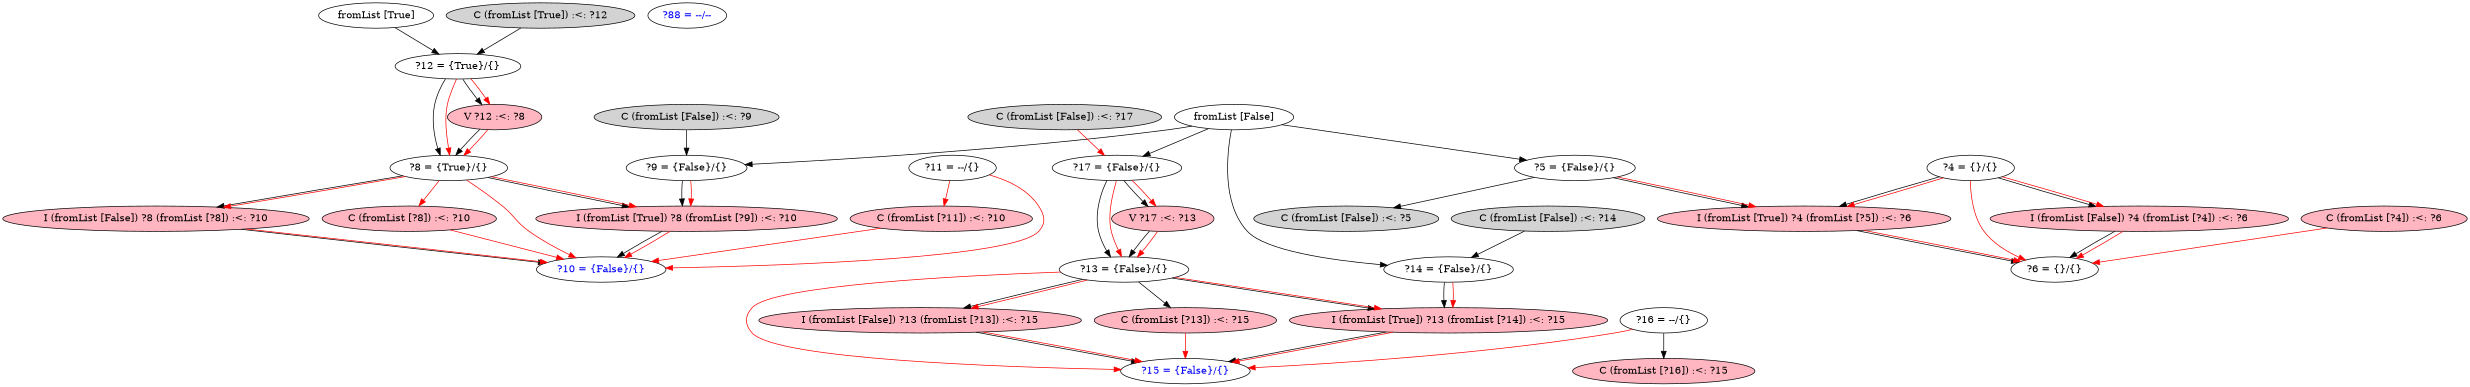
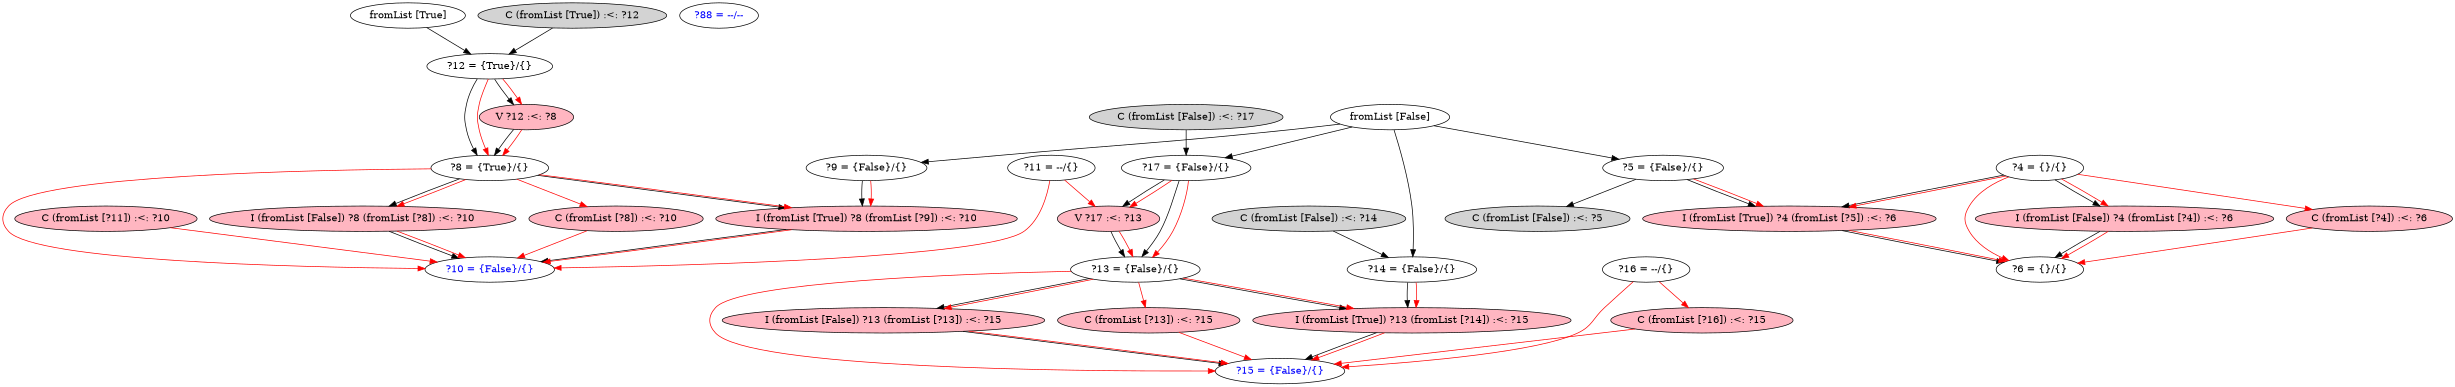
(687, 117) -> none
(1092, 143) -> (1186, 135)
(948, 190) -> (1077, 191)
none -> (2191, 191)
(1152, 292) -> (1141, 292)
(1664, 342) -> (1671, 292)
none -> (1488, 346)
